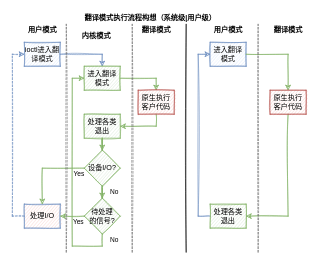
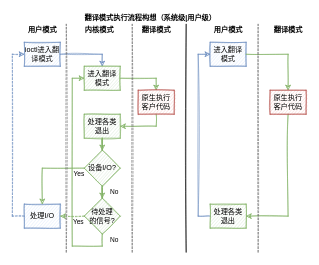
(96, 36) -> (99, 30)
(42, 216) -> (42, 216)
(76, 216) -> (76, 216)
